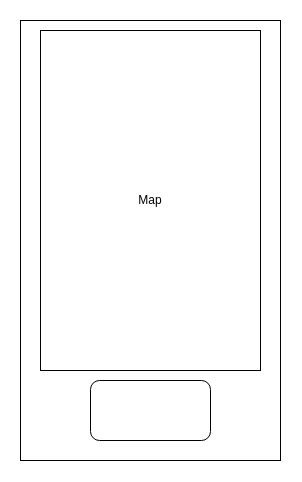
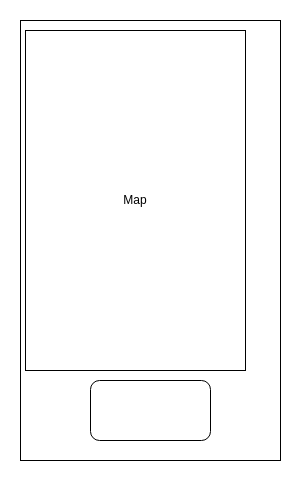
(151, 201) -> (136, 201)
